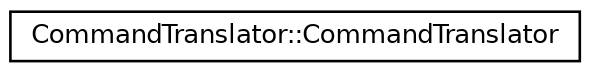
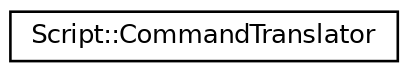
(295, 36) -> (204, 36)
